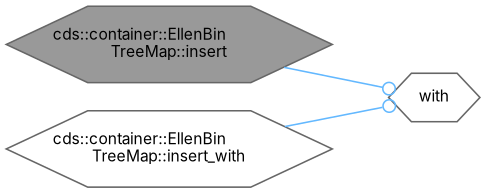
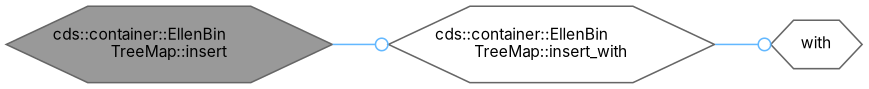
(334, 77) -> (354, 44)
